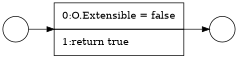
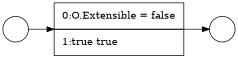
(95, 42) -> (90, 42)
